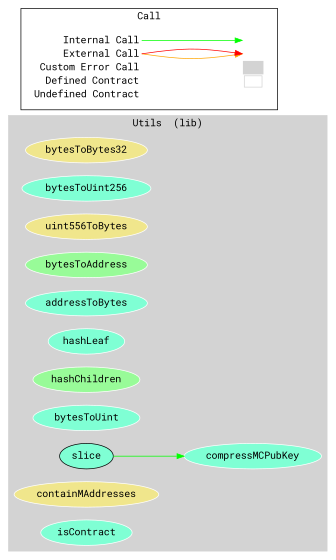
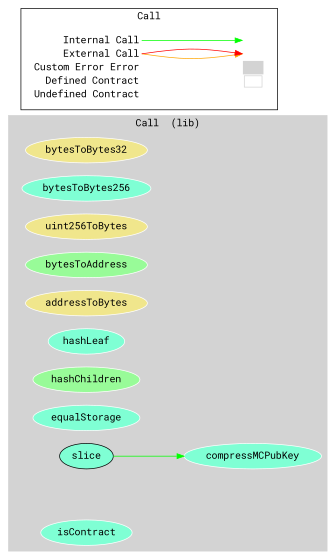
(90, 67) -> (87, 67)
(168, 124) -> (168, 124)
(86, 188) -> (86, 188)
(86, 227) -> (86, 227)
(86, 303) -> (86, 303)
(86, 418) -> (86, 418)
(86, 494) -> none
